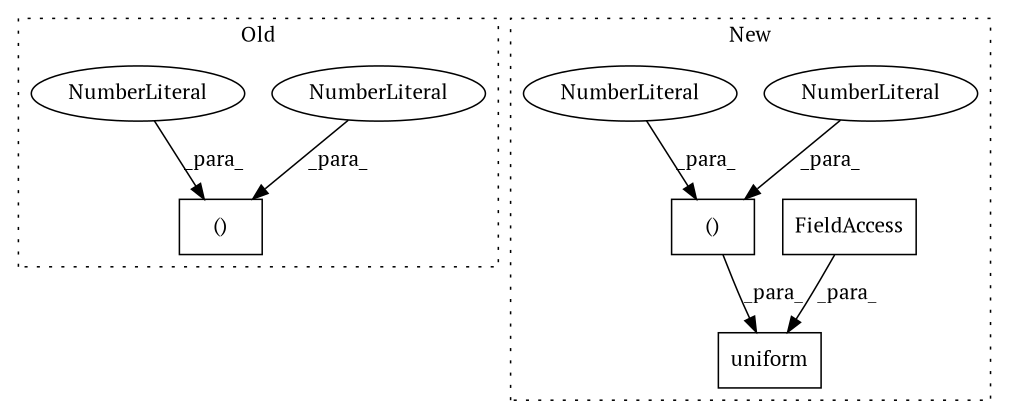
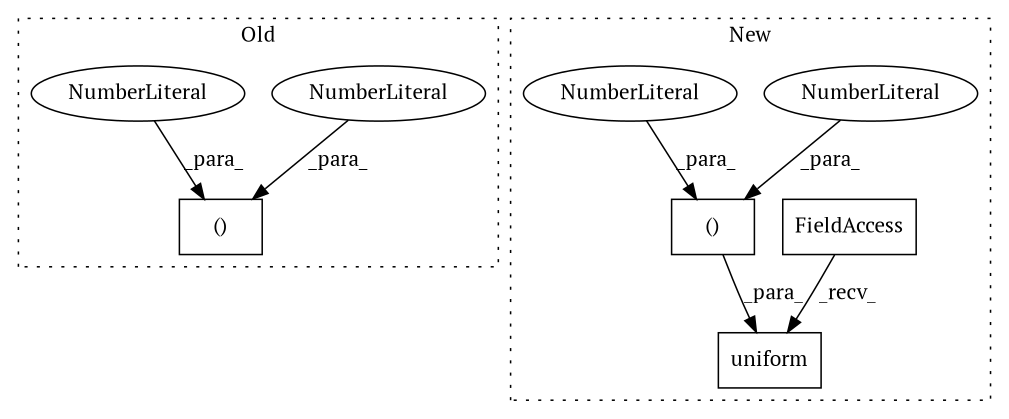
(848, 294) -> (848, 294)
